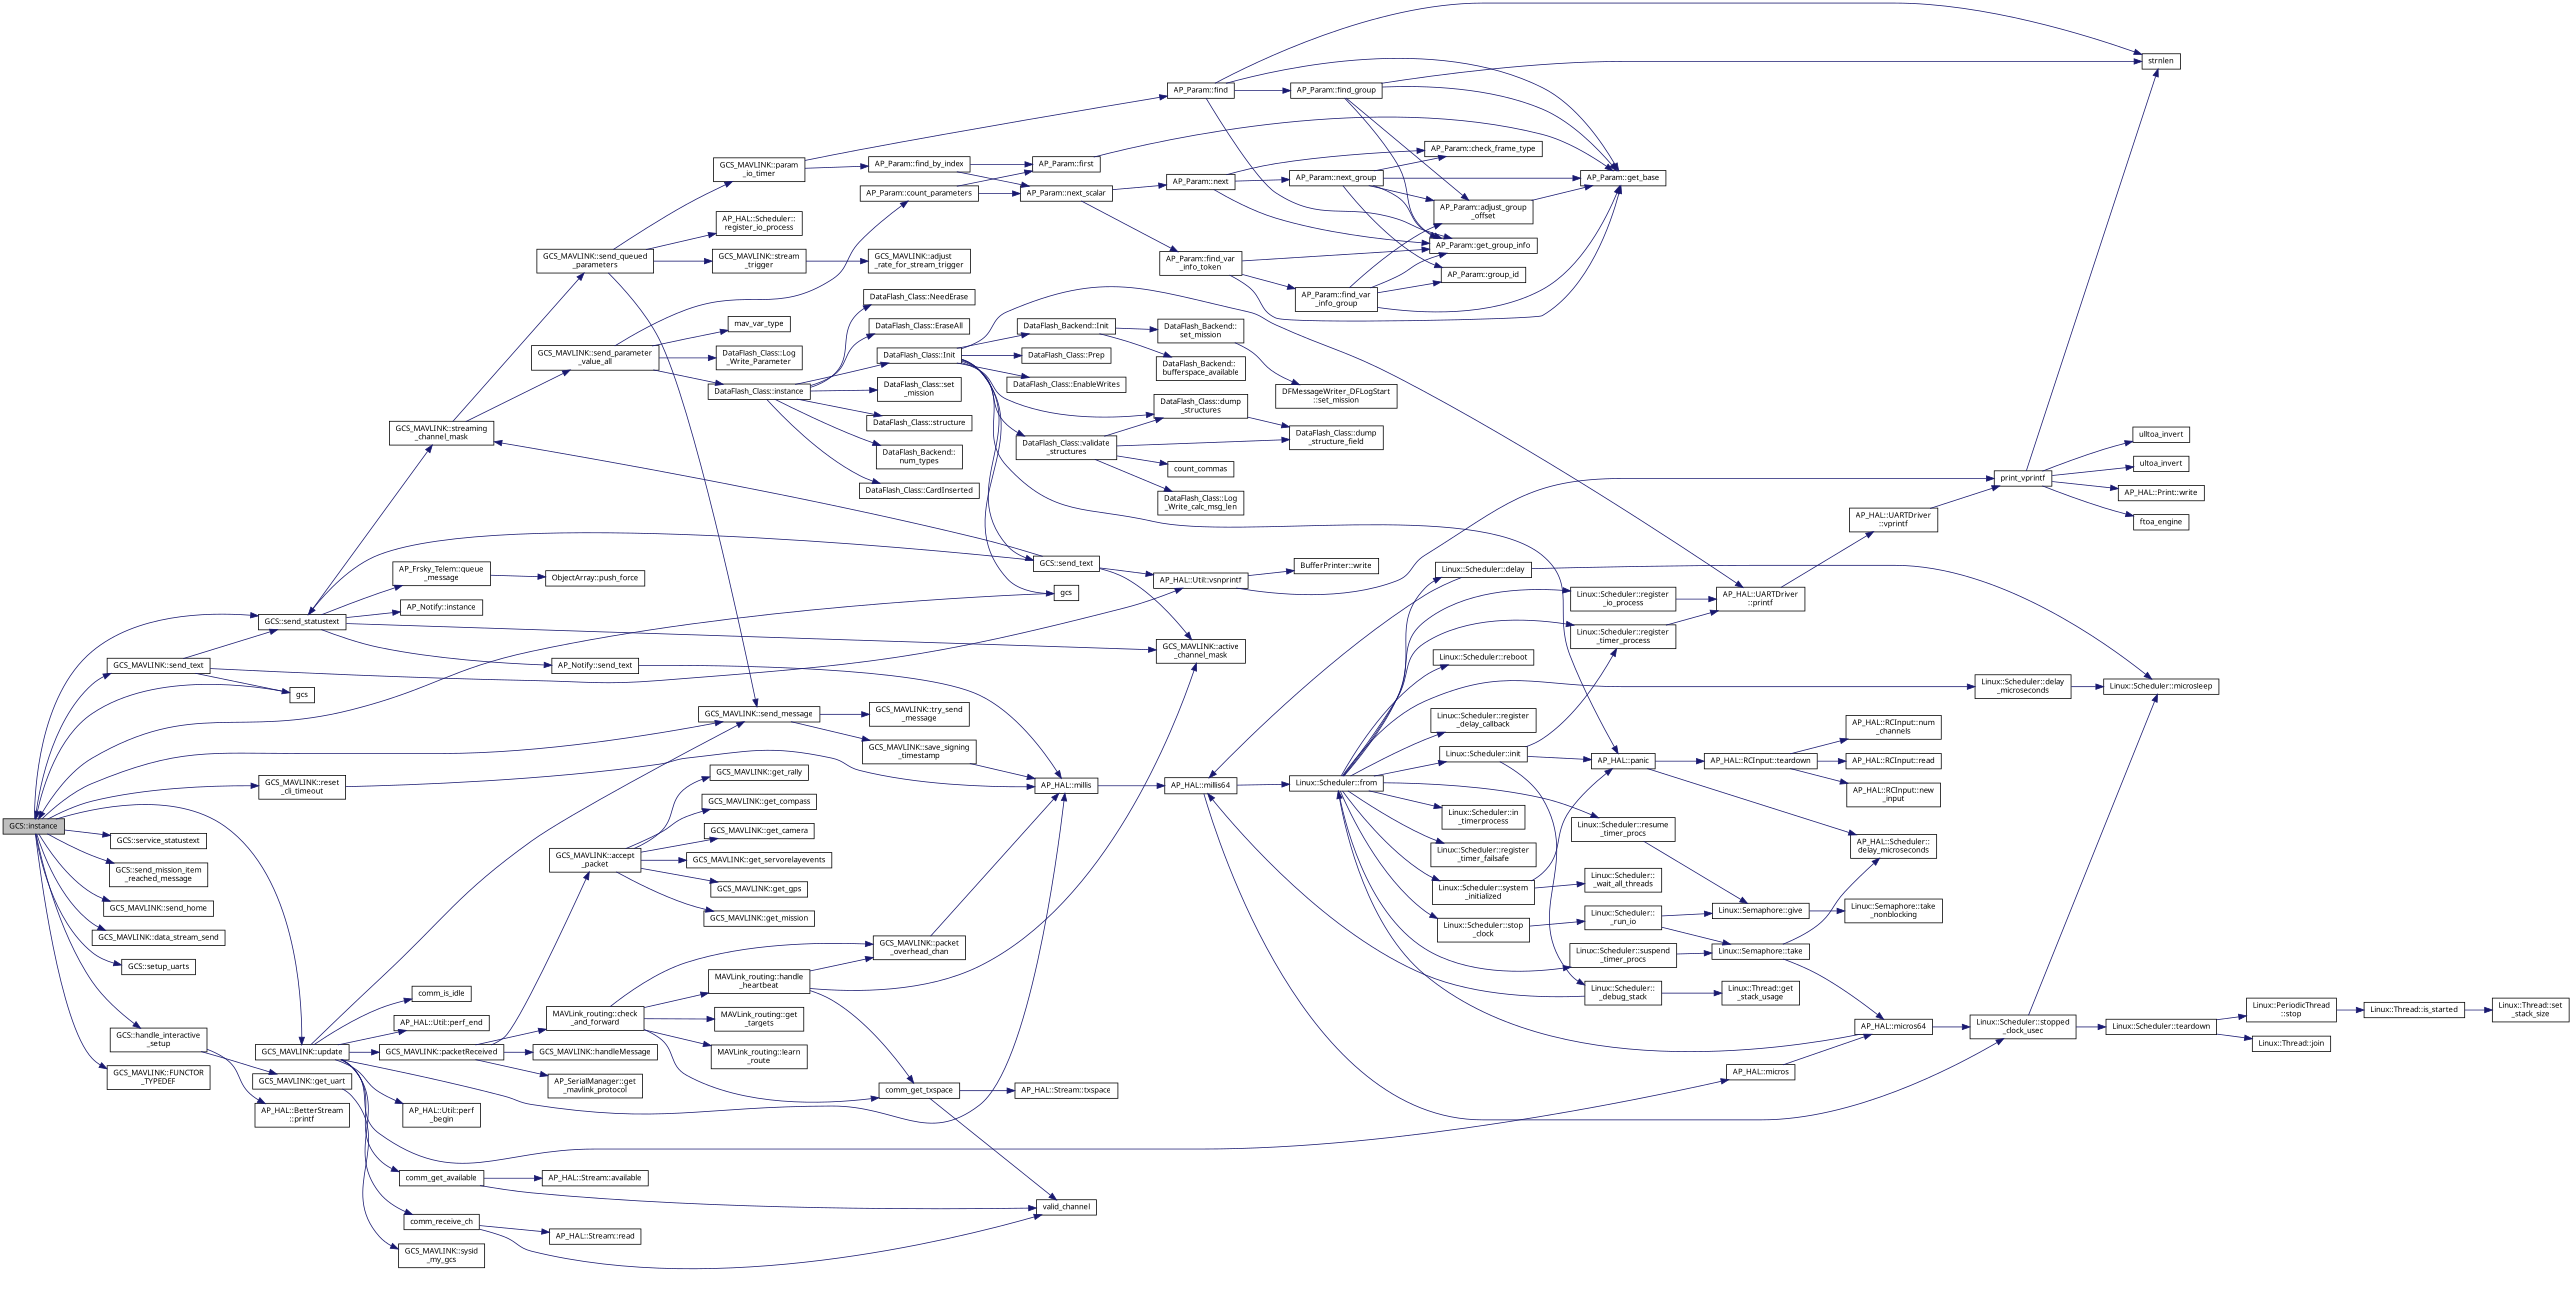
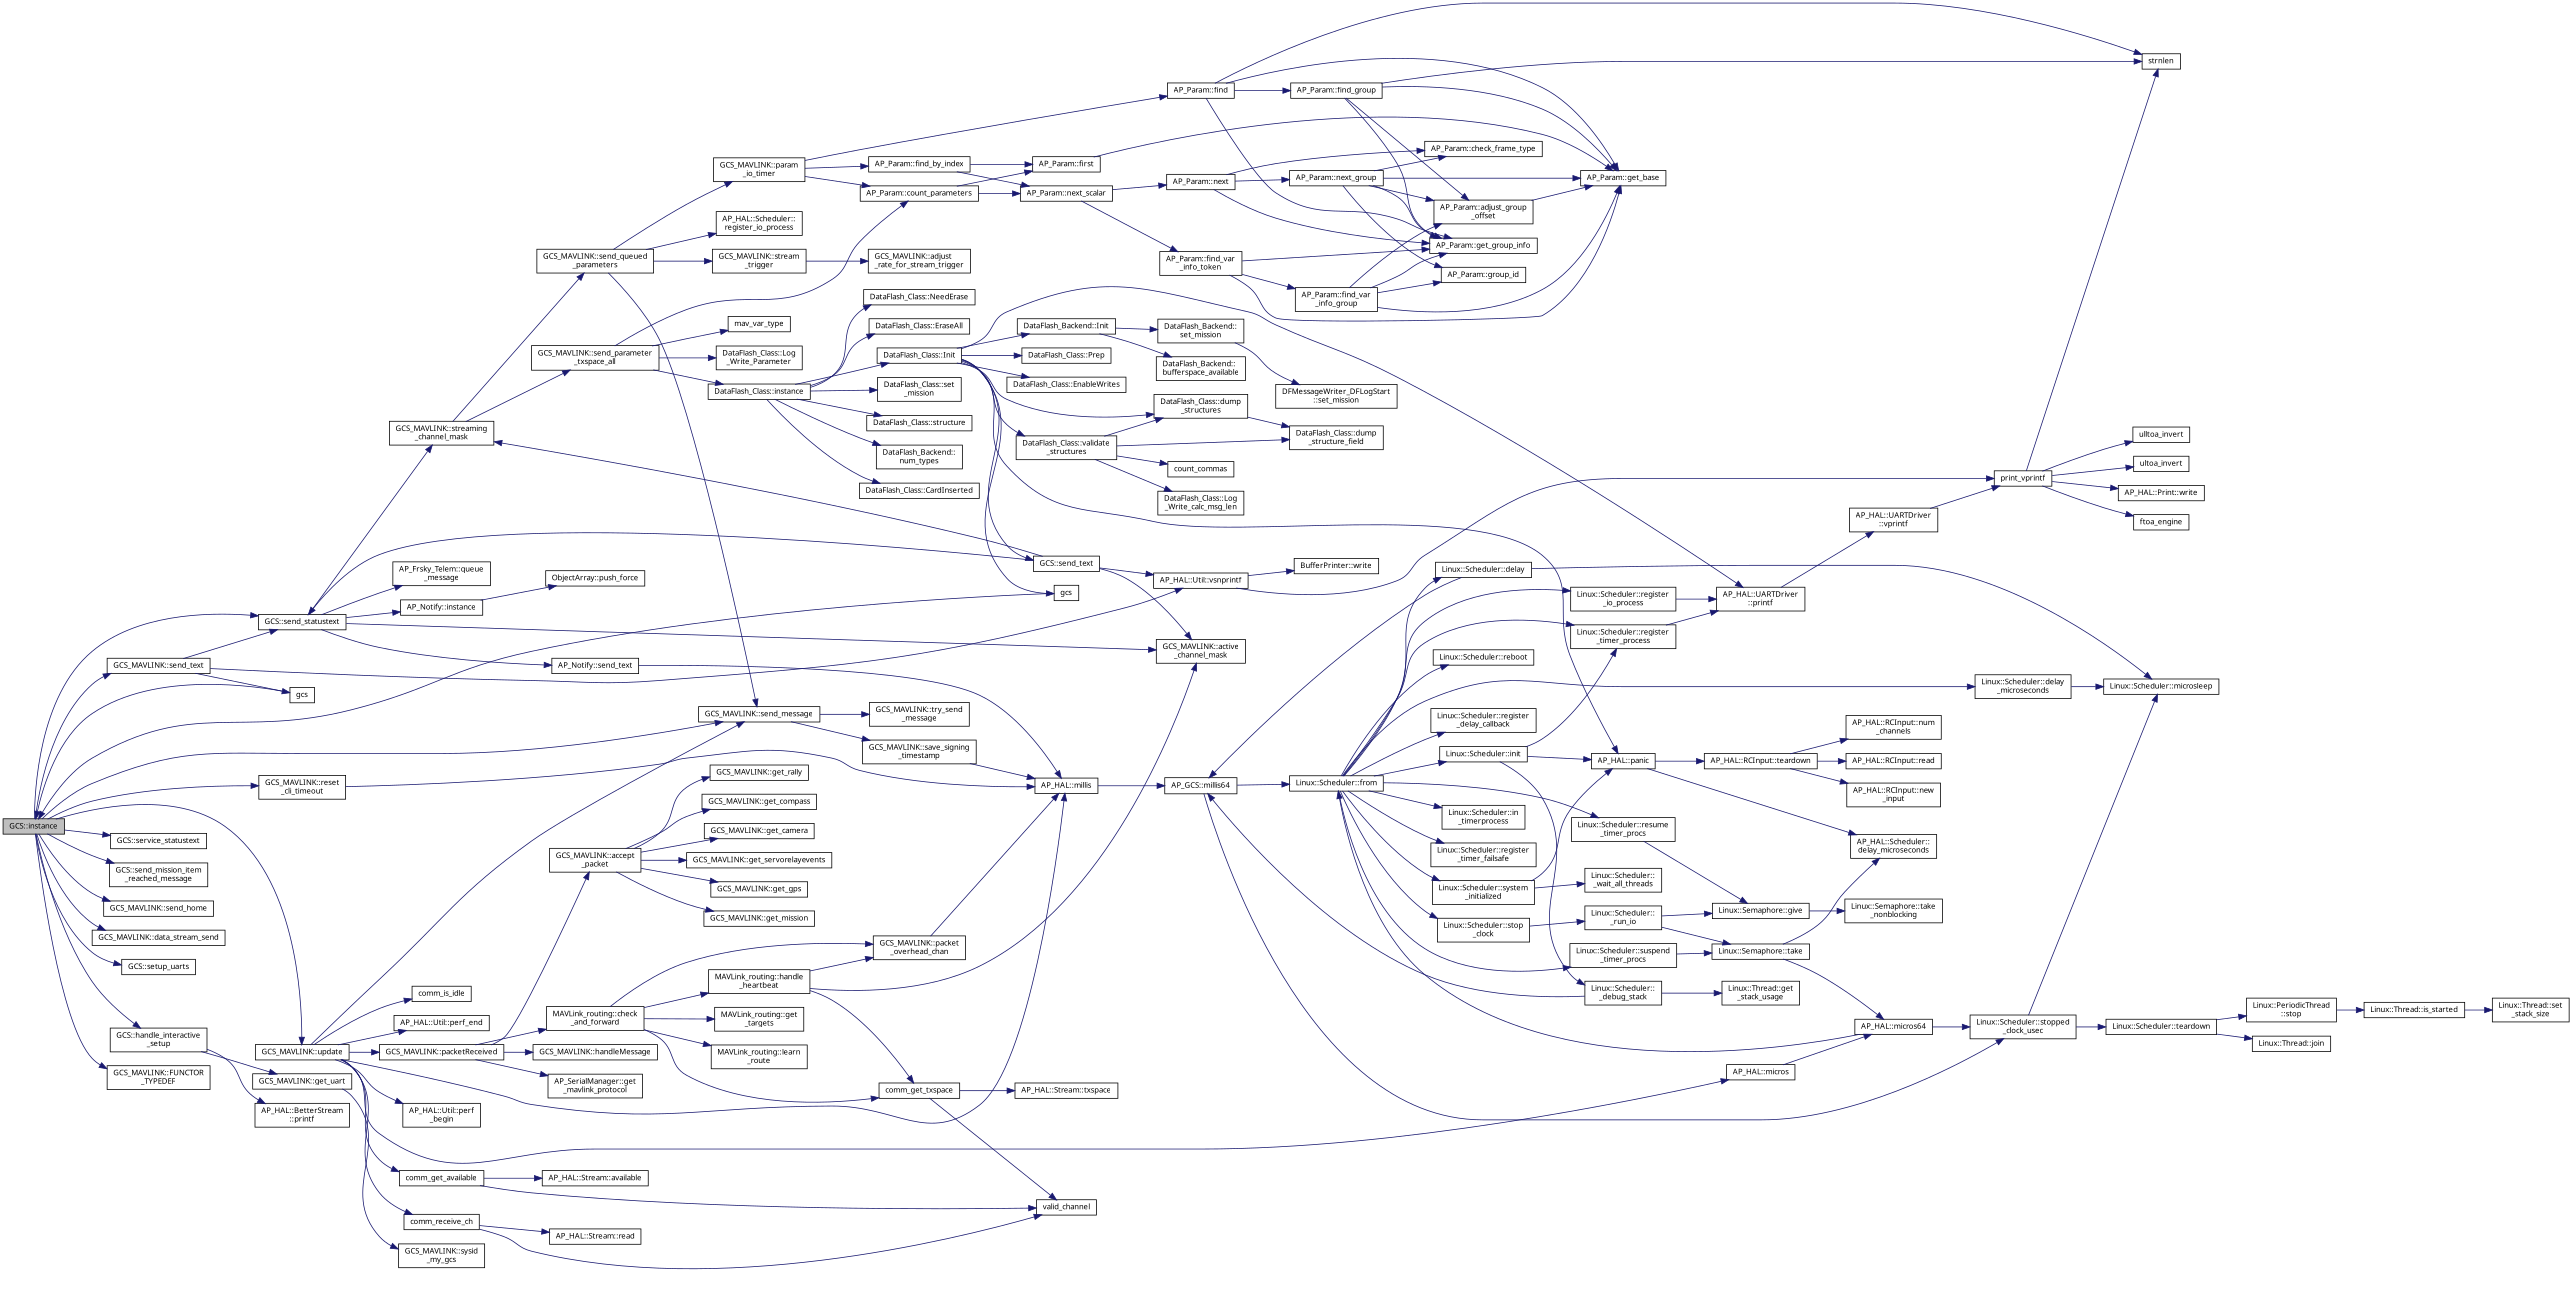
none -> (834, 181)
(595, 358) -> (595, 358)
(514, 576) -> (515, 594)
(1201, 786) -> (1201, 786)
